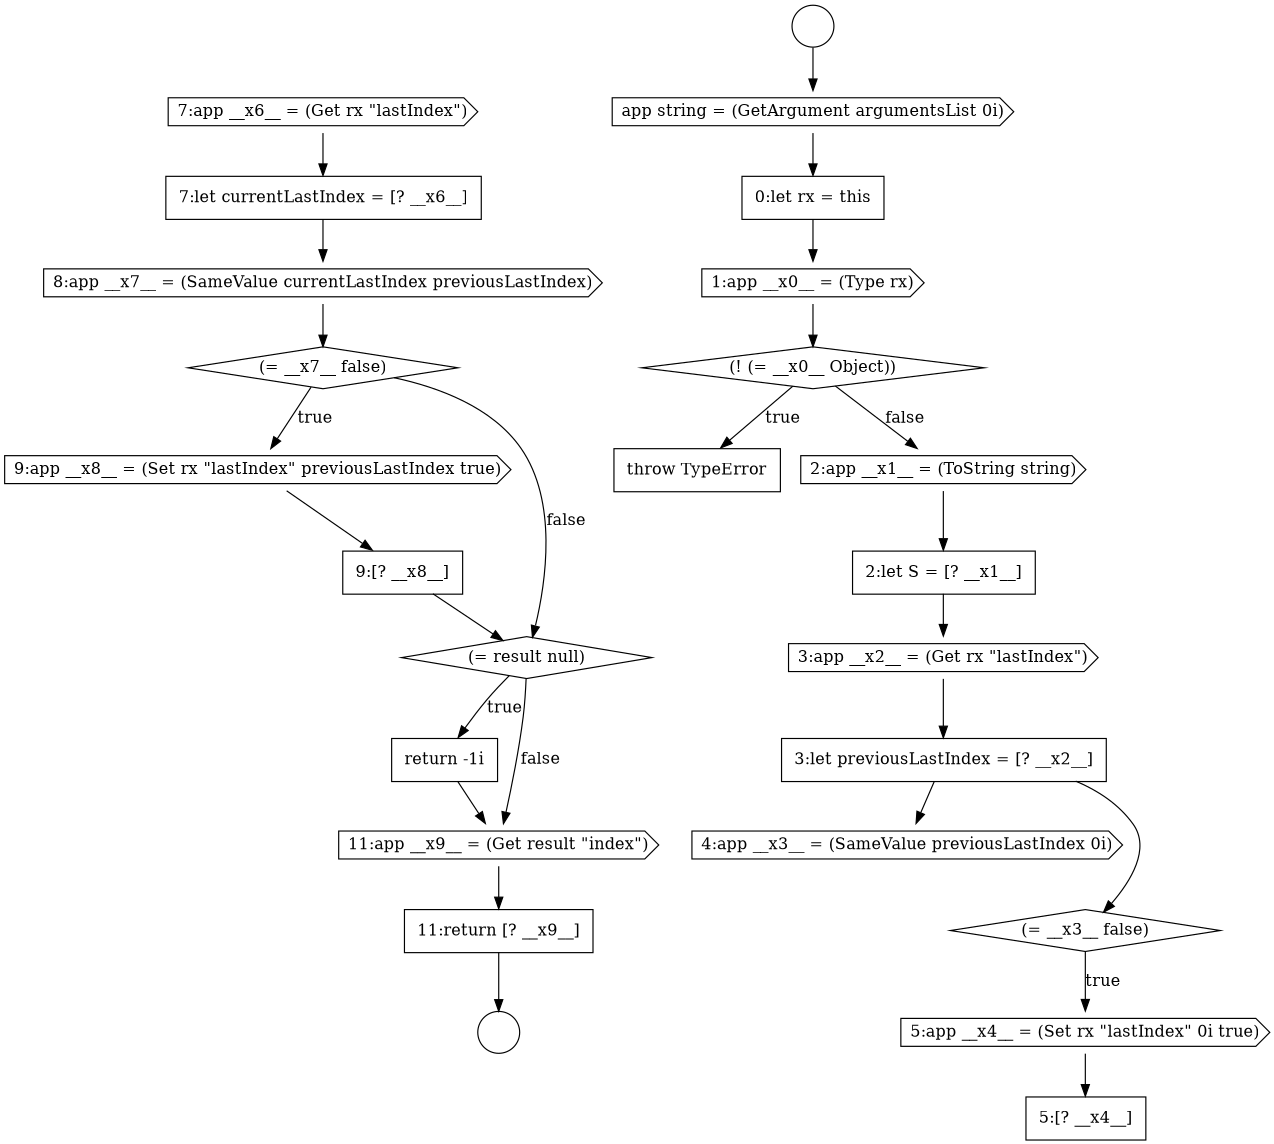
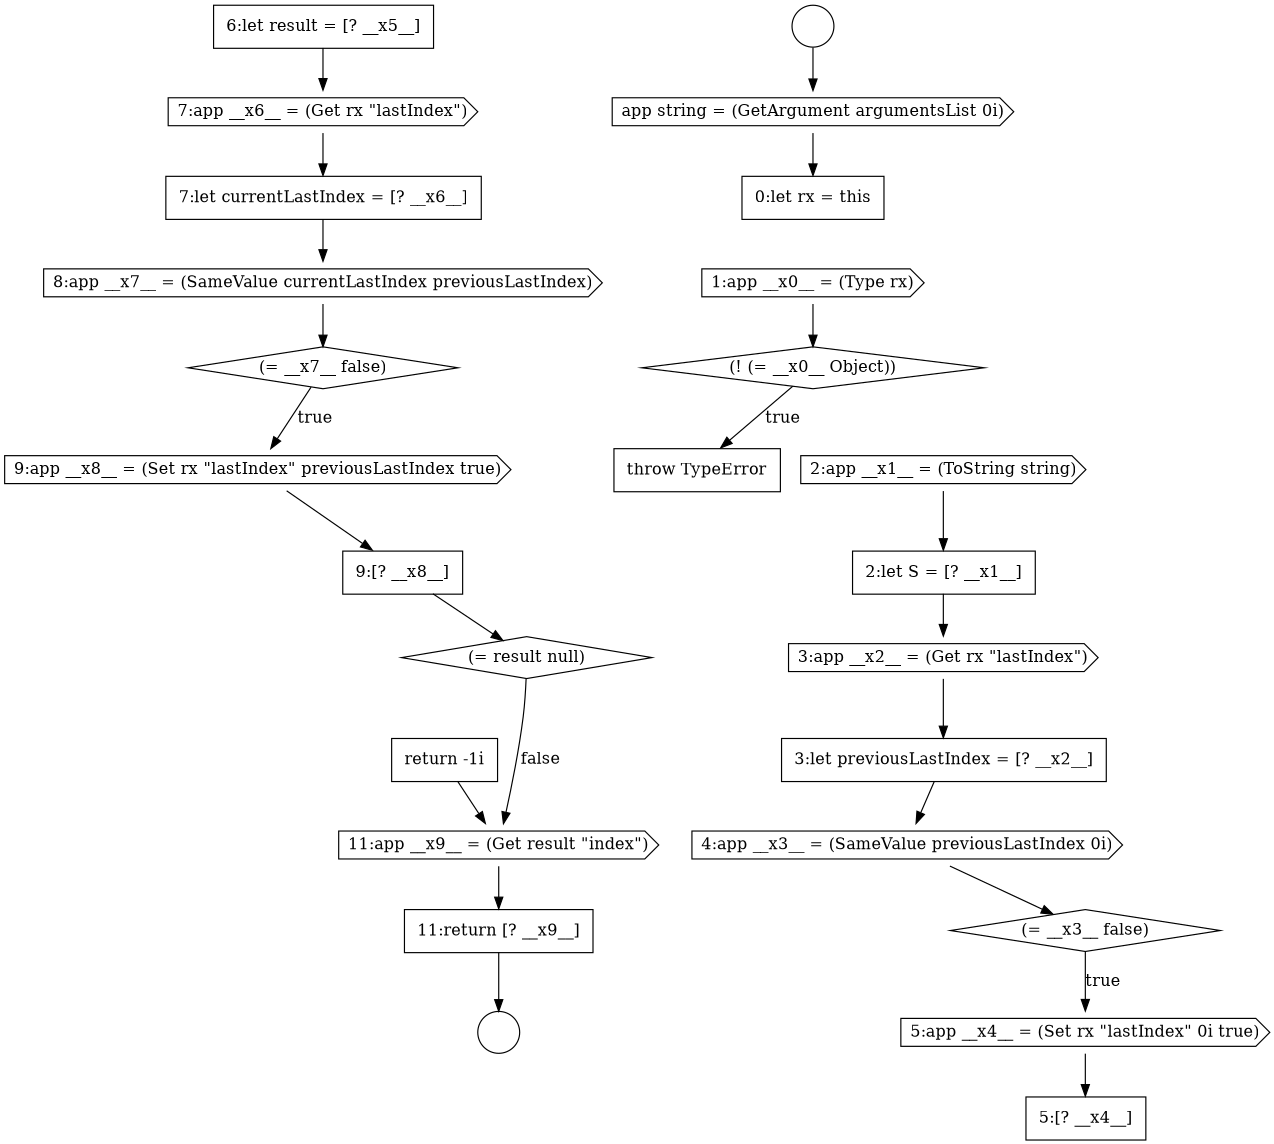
none -> (323, 26)
(813, 234) -> none
(872, 414) -> none
(529, 463) -> none
(486, 701) -> none
(1137, 831) -> (996, 888)
